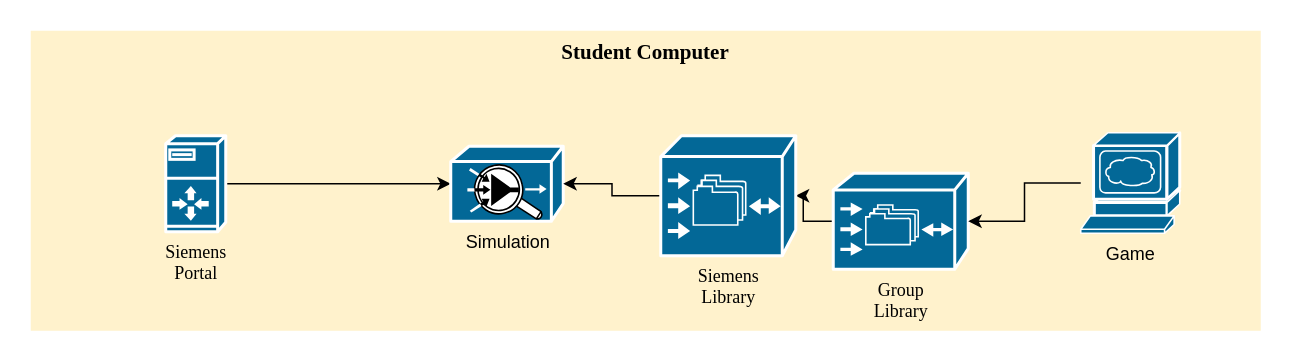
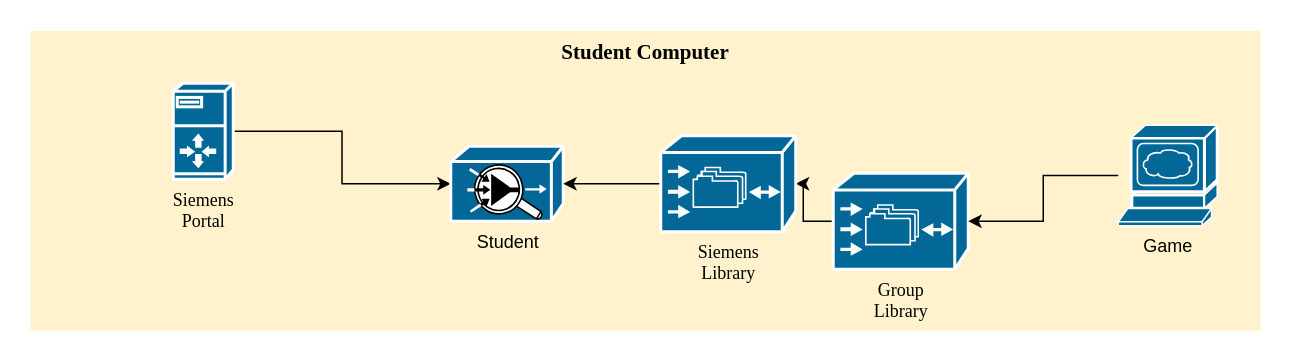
(1130, 183) -> (1168, 176)
(196, 184) -> (203, 131)
(728, 196) -> (728, 184)
(509, 243) -> (509, 243)
